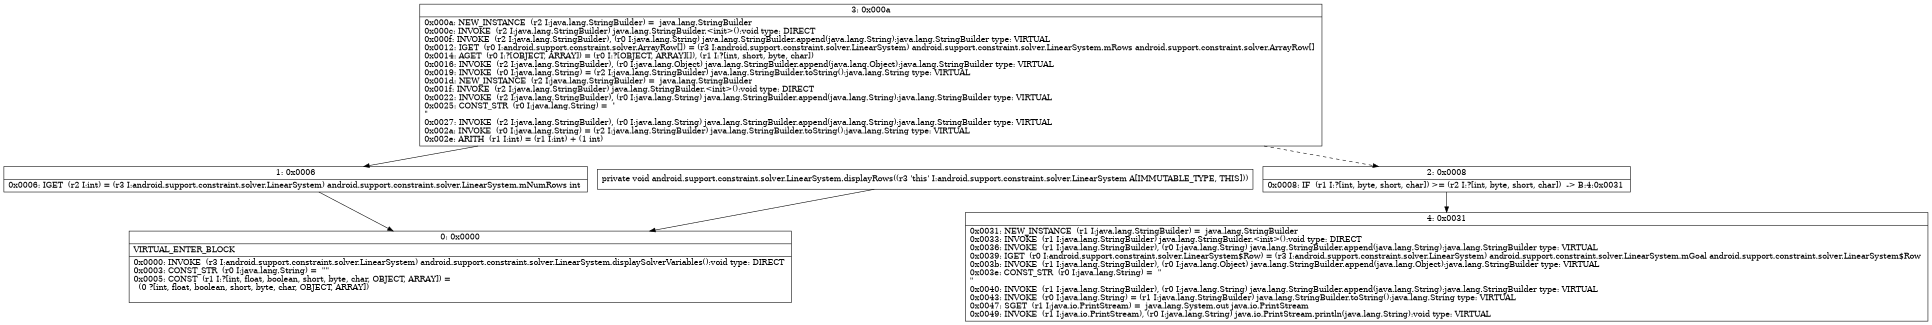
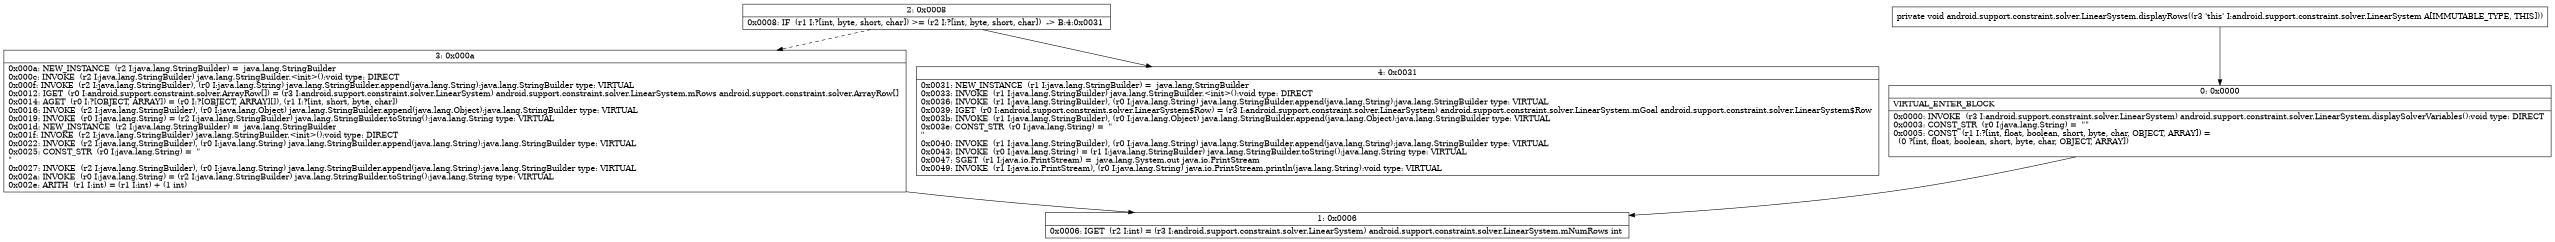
(1319, 156) -> (827, 39)
(354, 210) -> (1857, 196)
